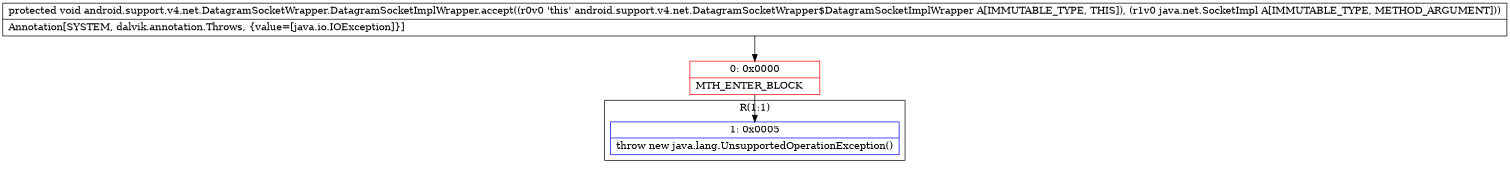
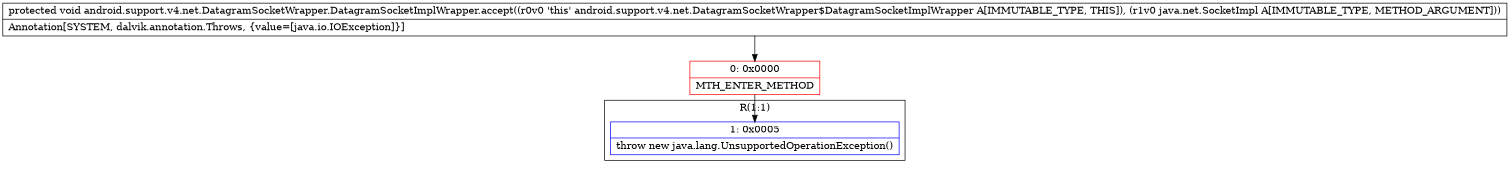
(749, 86) -> (755, 86)
